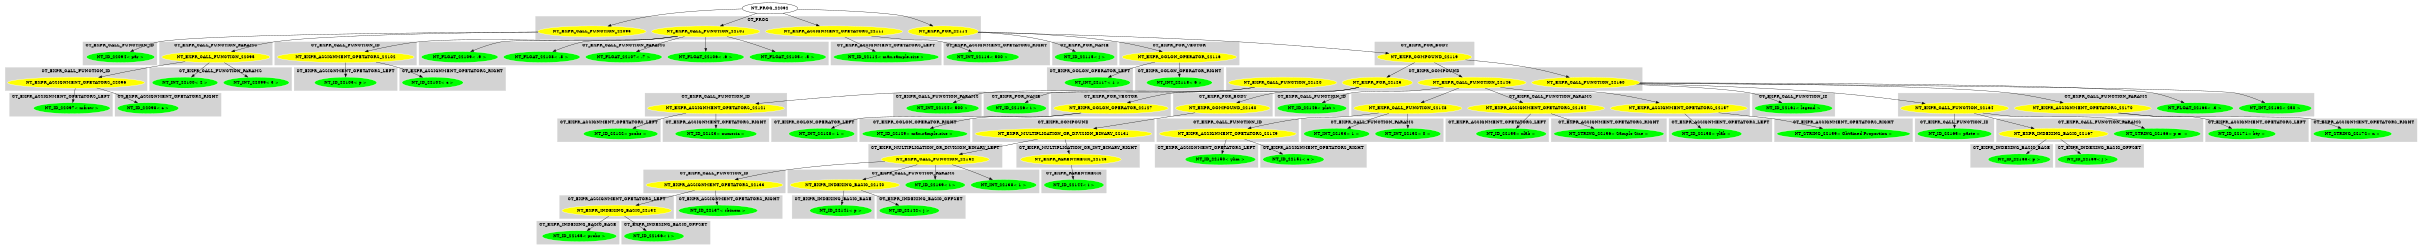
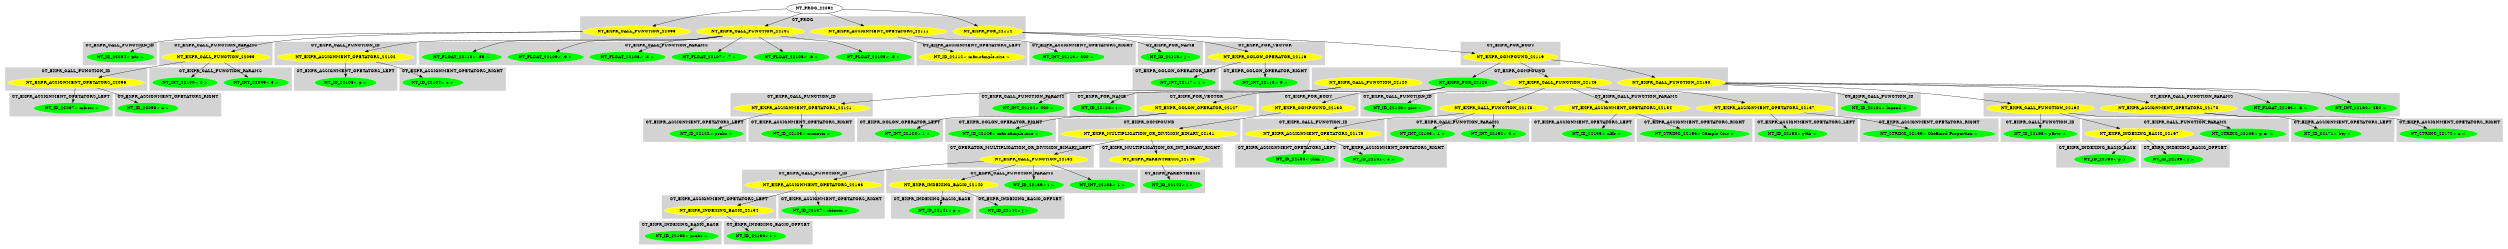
none -> (462, 57)
(886, 57) -> (972, 57)
(1377, 83) -> (1463, 83)
(935, 148) -> (1021, 148)
